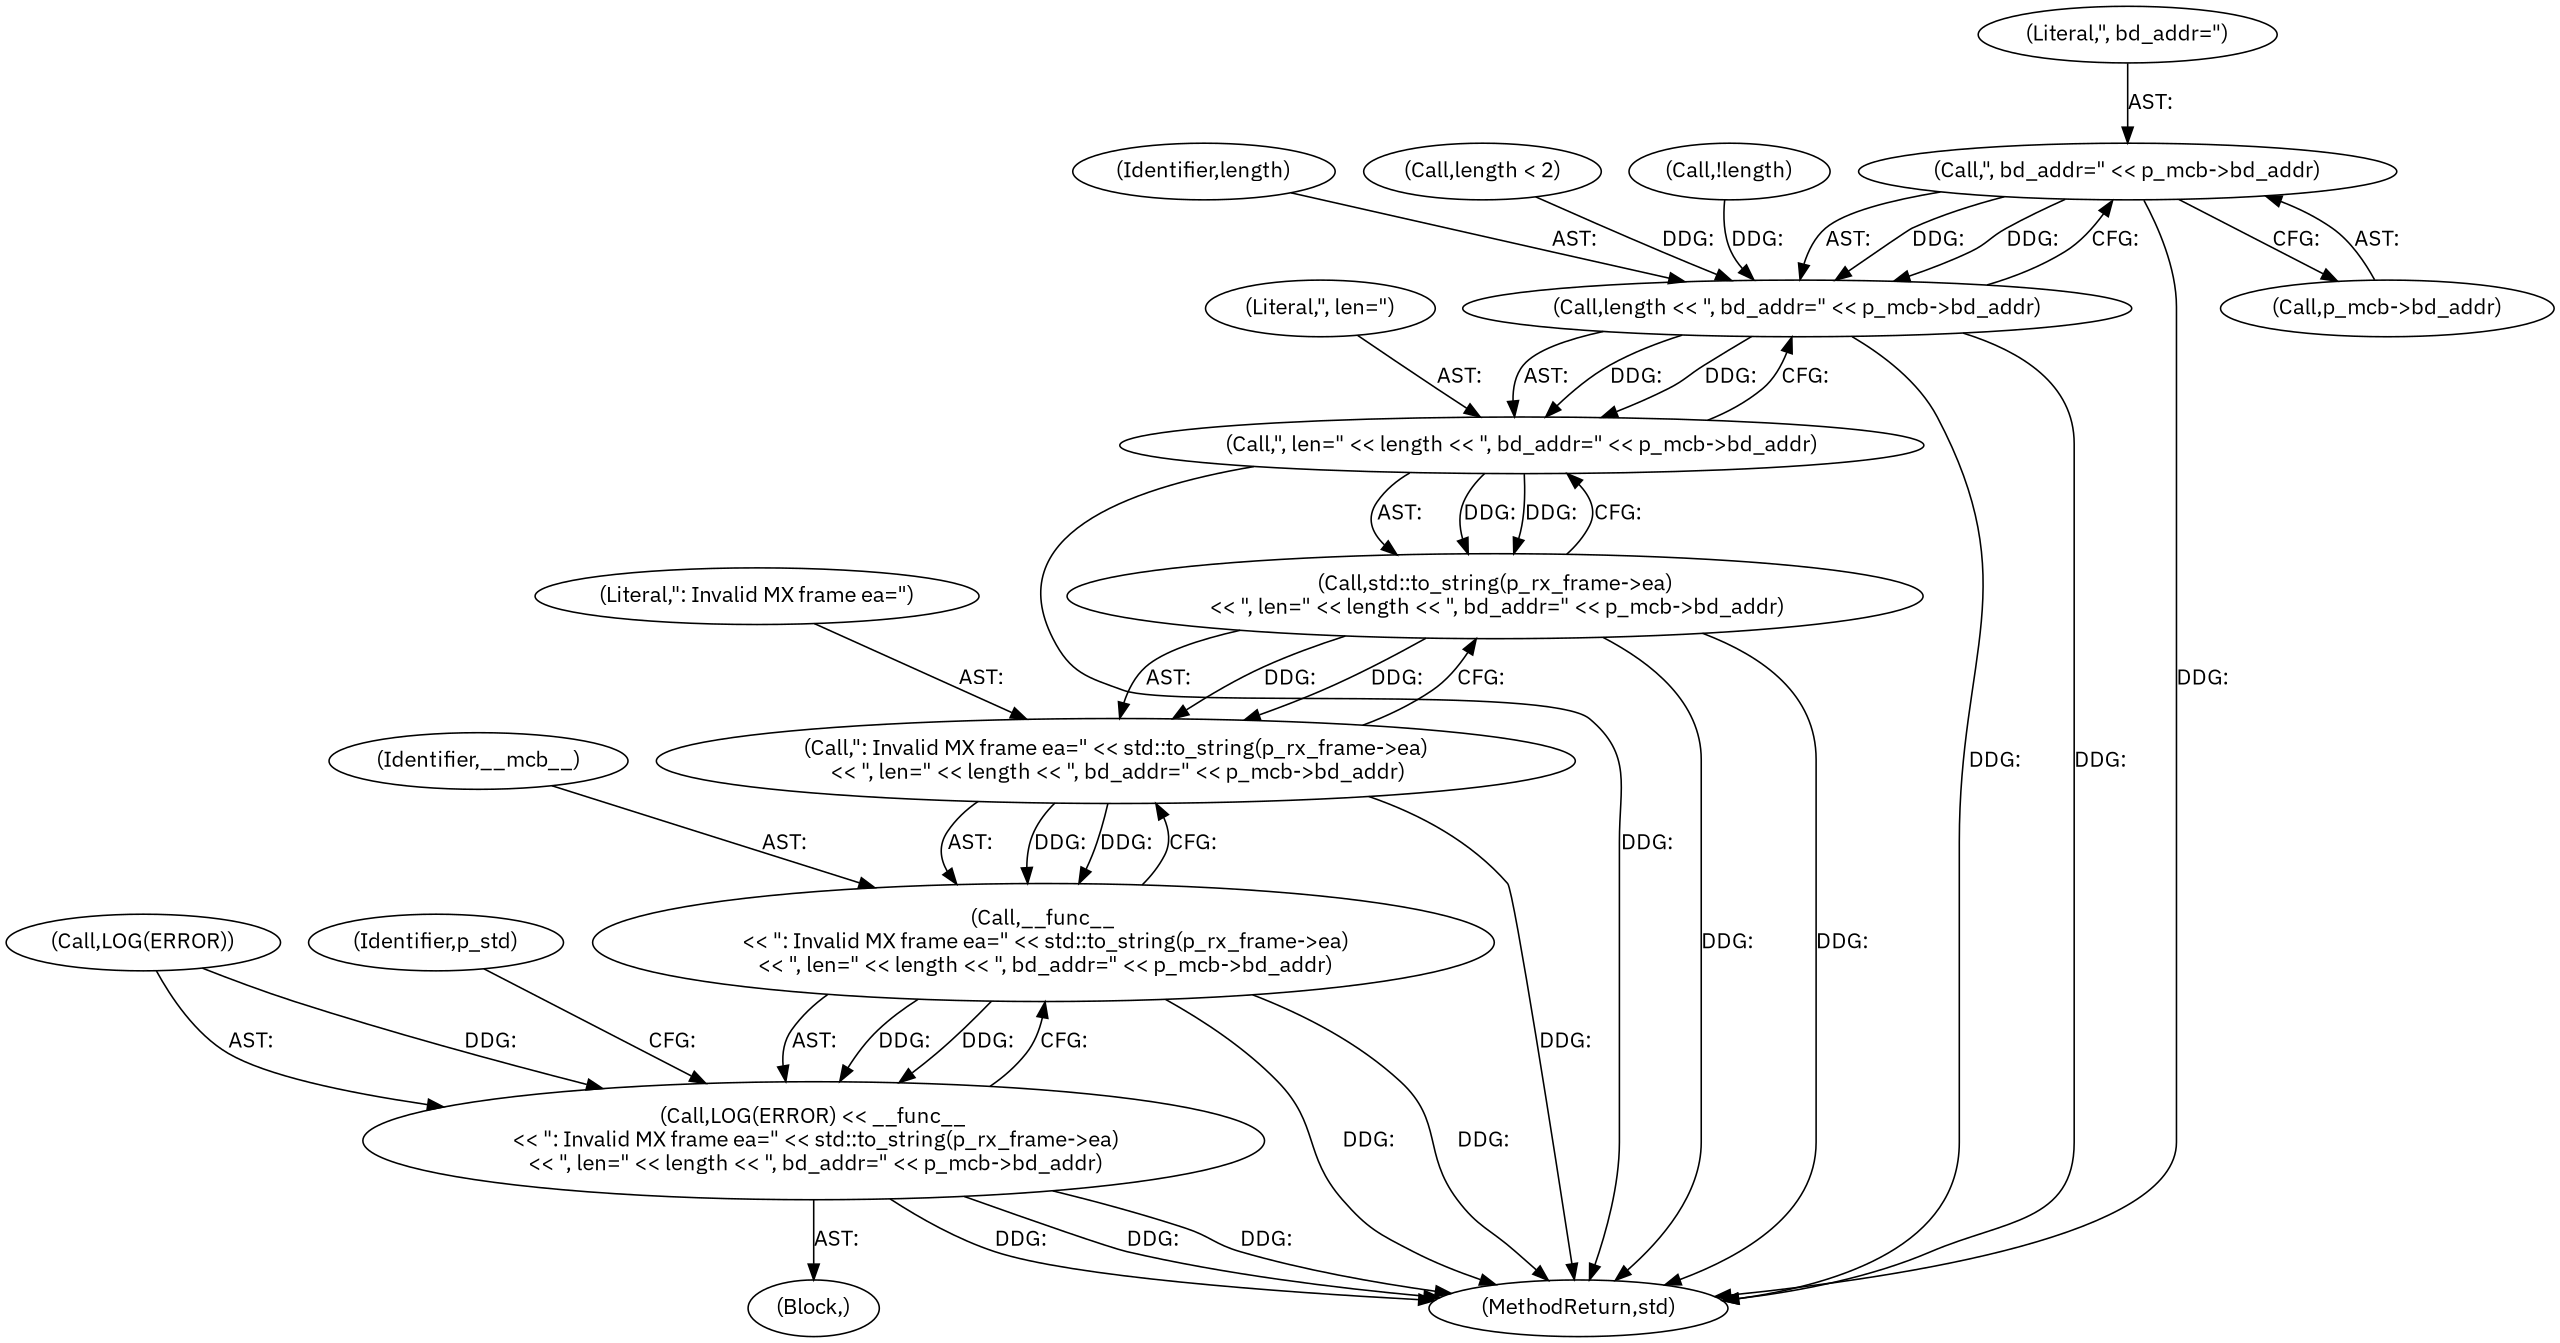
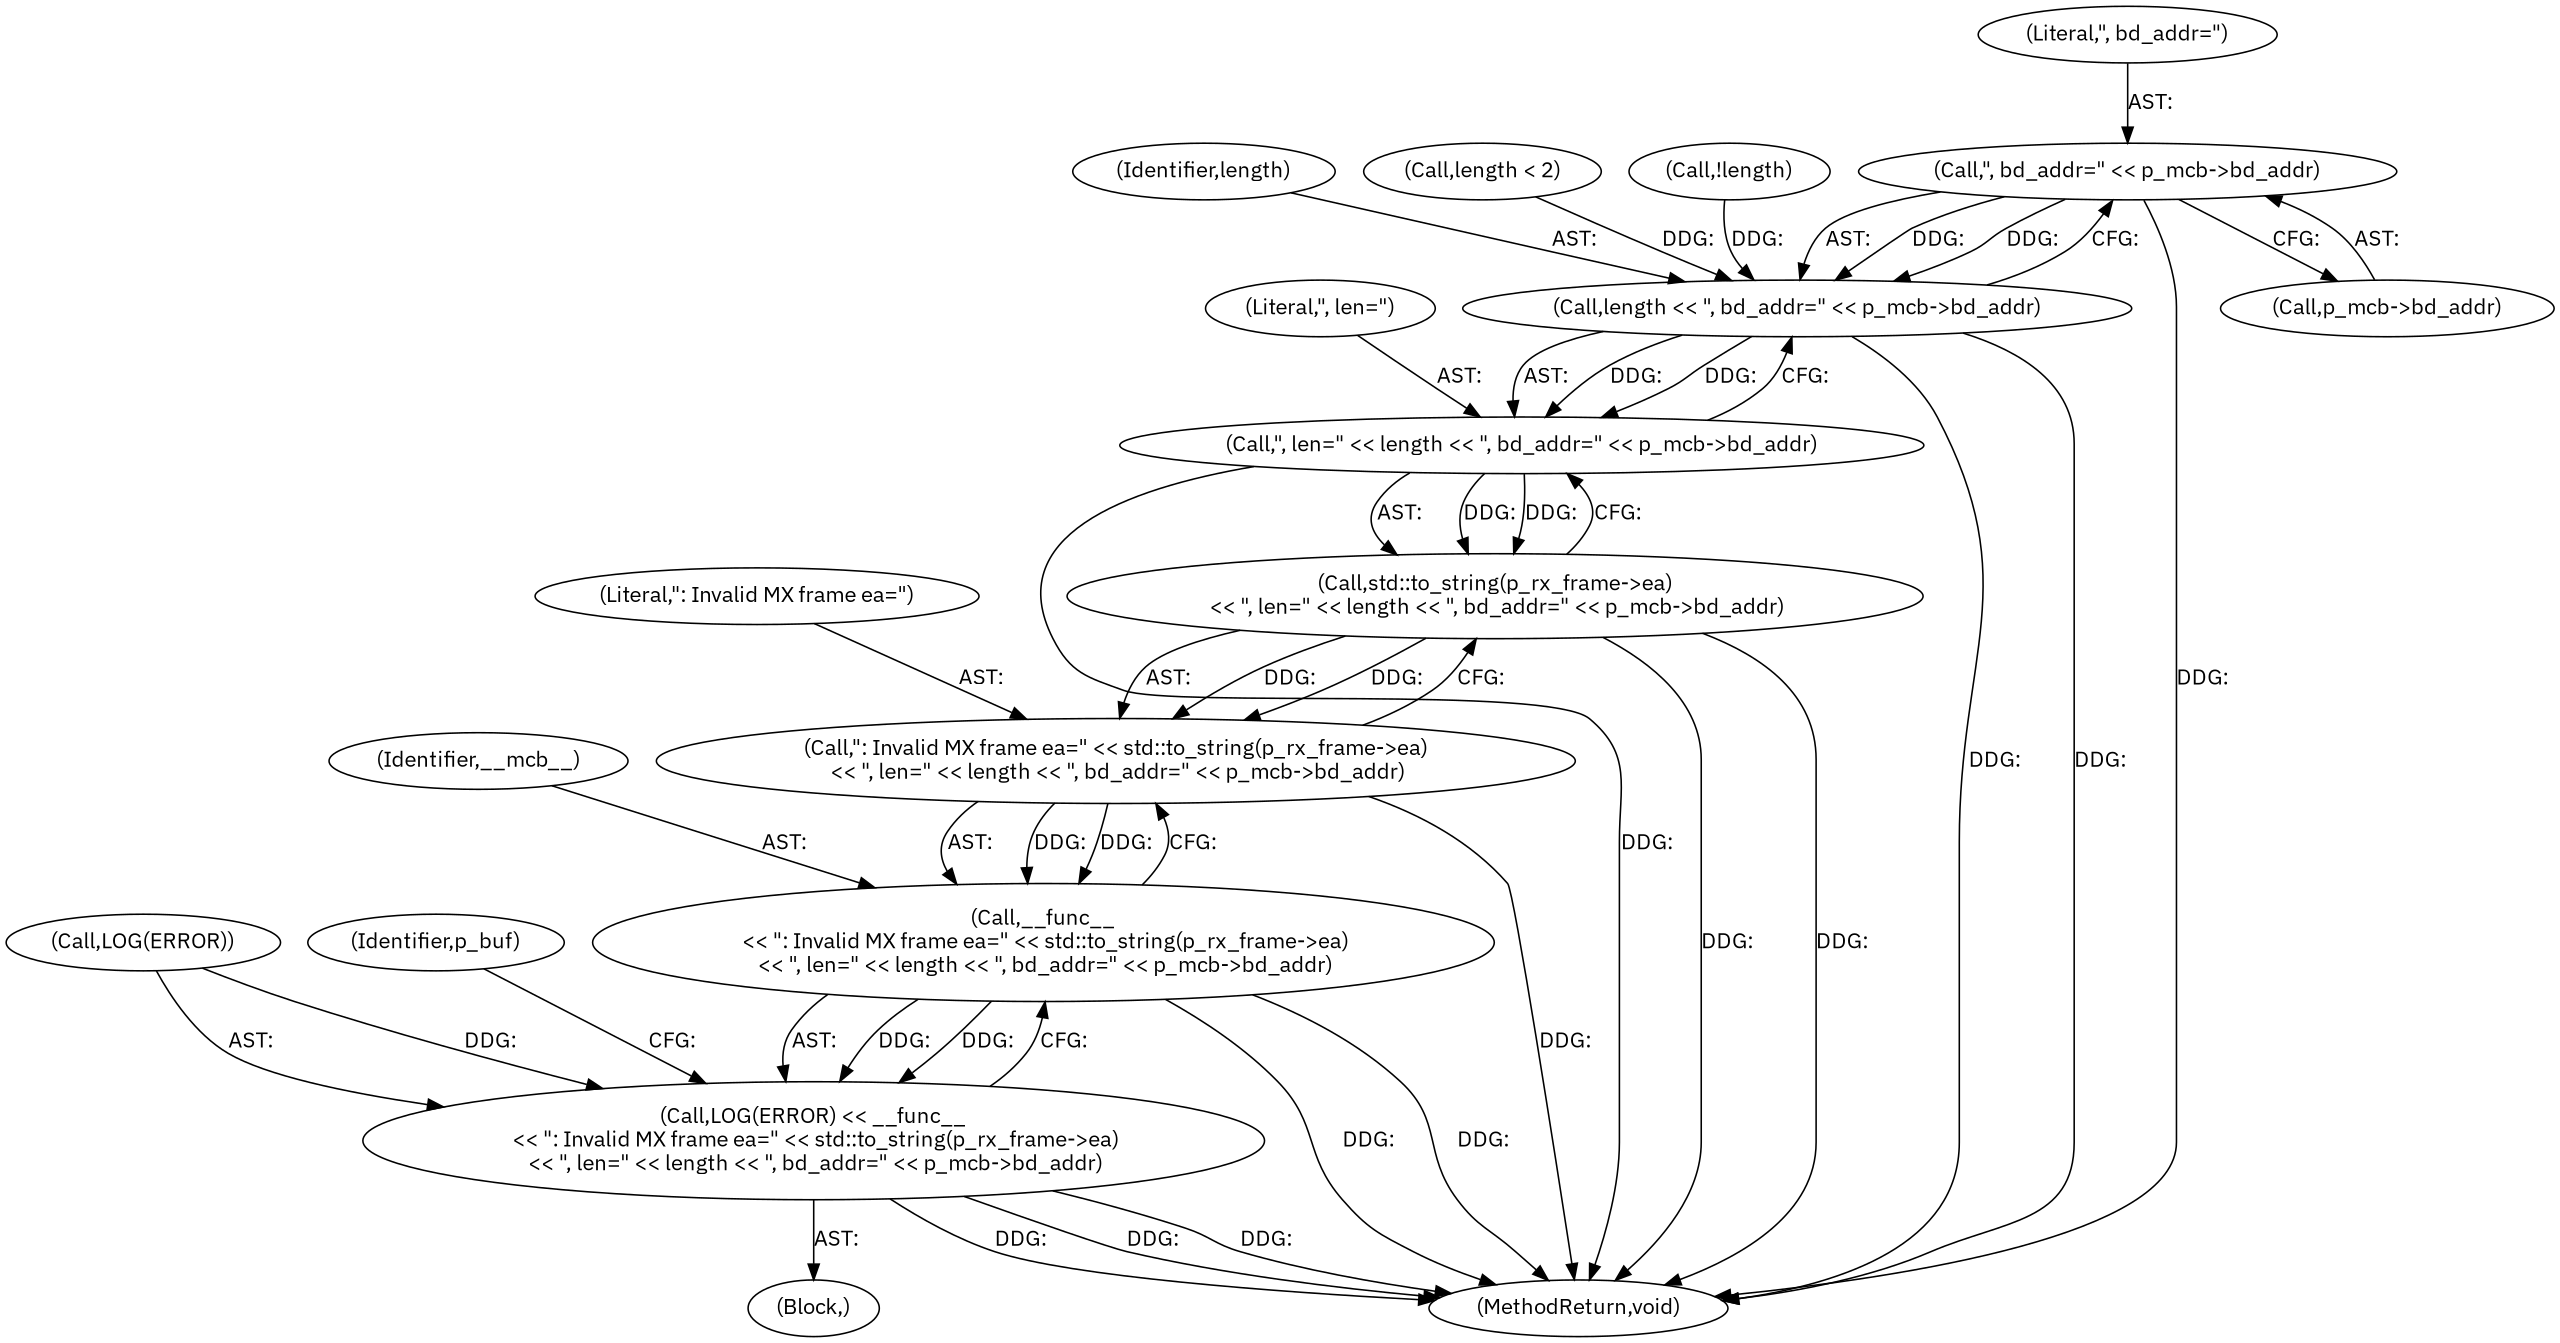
(436, 943) -> (436, 943)
(1578, 1308) -> (1578, 1308)
